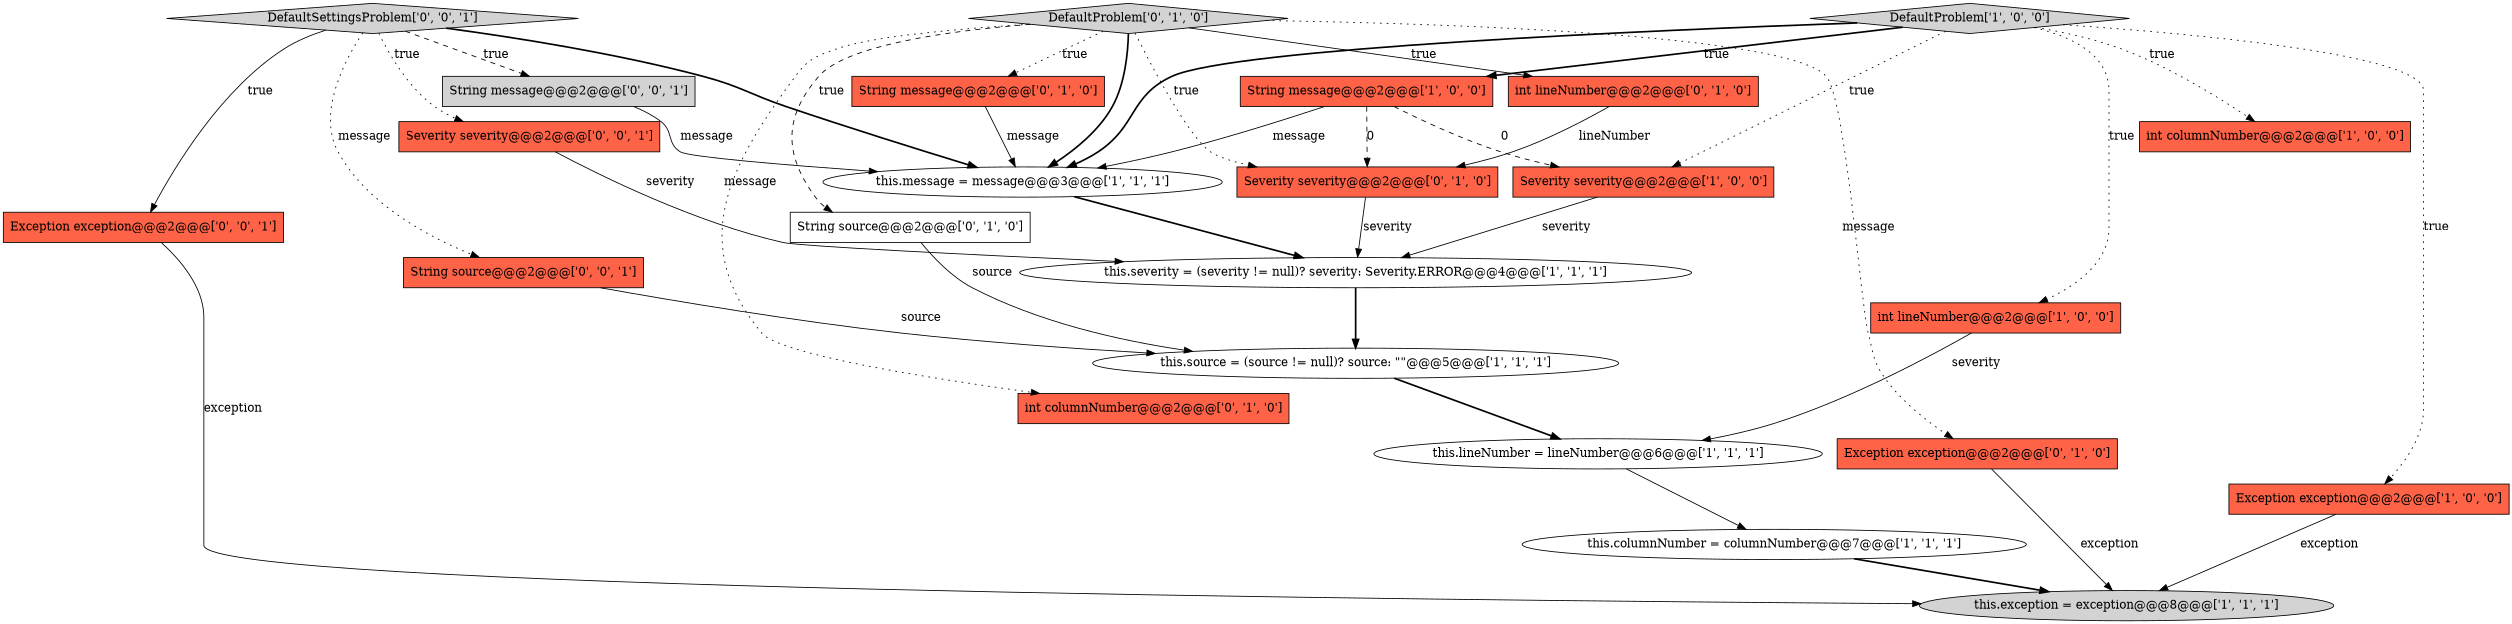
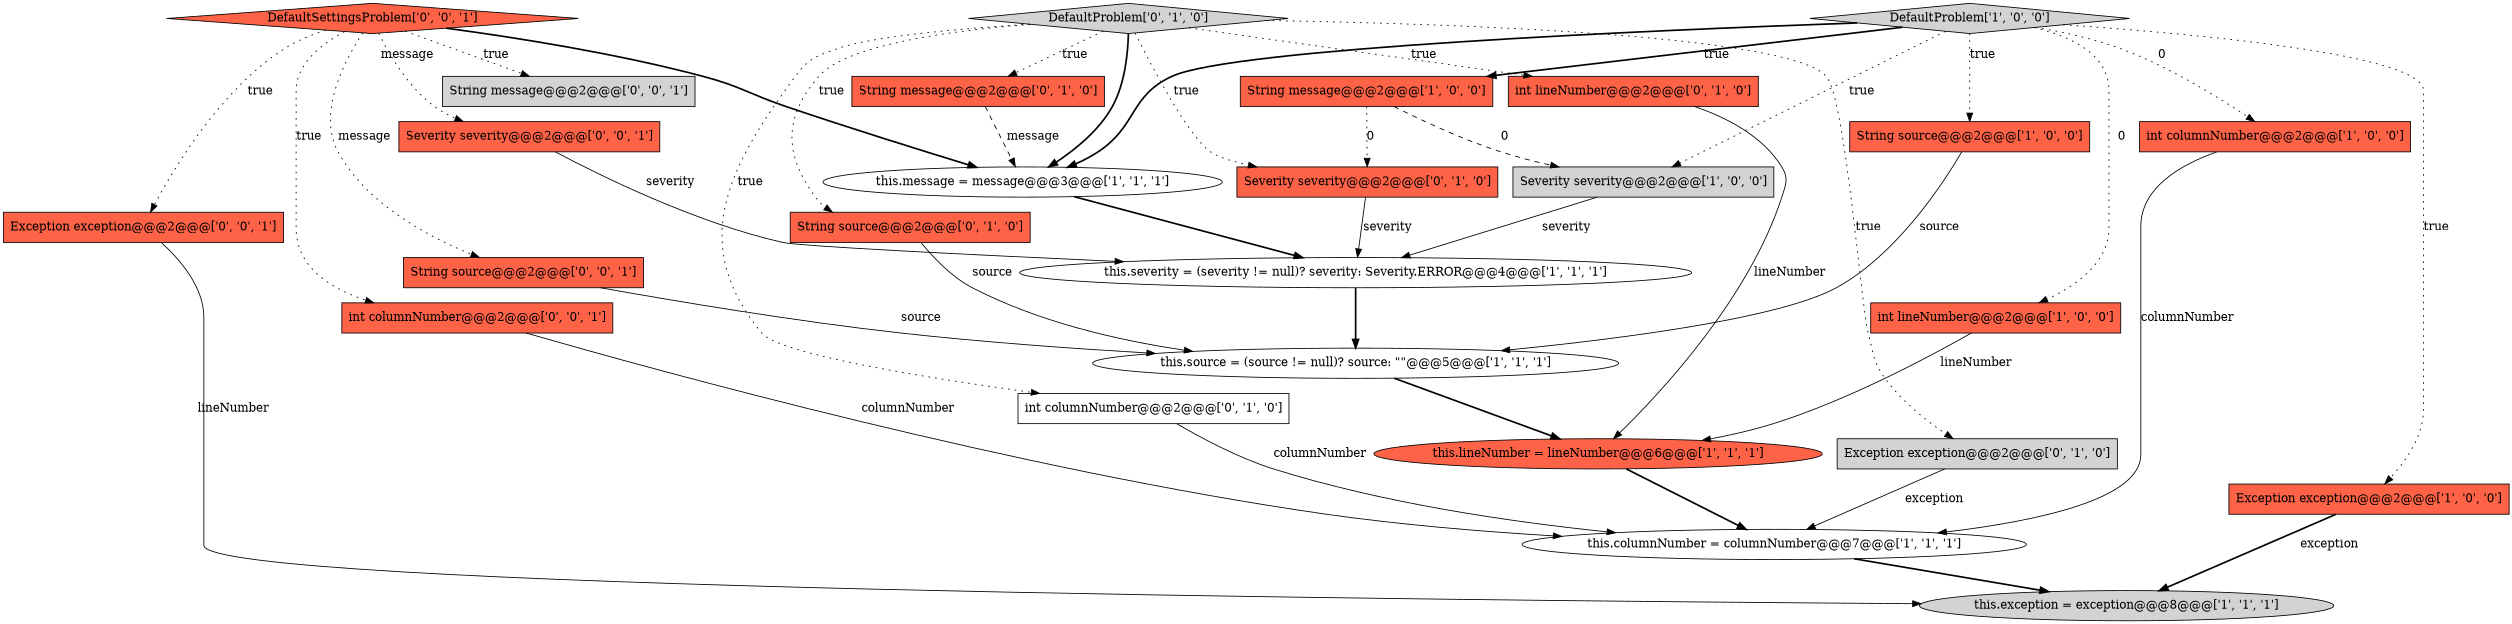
(372, 18) -> (372, 18)
(463, 52) -> (463, 52)
(1373, 54) -> (1373, 54)
(407, 55) -> (407, 55)
(2162, 55) -> (2162, 55)
(850, 57) -> (850, 57)
(225, 101) -> (225, 101)
(1367, 132) -> (1367, 132)
(998, 133) -> (998, 133)
none -> (1970, 137)
(2122, 137) -> (2122, 137)
(1216, 140) -> none
(1539, 142) -> (1752, 265)
(734, 160) -> none
(750, 182) -> (750, 182)
(1643, 182) -> (1643, 182)
(910, 227) -> (910, 227)
(1869, 227) -> (1869, 227)
none -> (477, 318)
(1976, 363) -> (1976, 363)
none -> (2141, 394)
(233, 409) -> (233, 409)
(1153, 409) -> (1153, 409)
(1598, 454) -> (1598, 454)
(1977, 454) -> (1977, 454)
(1682, 497) -> (1682, 497)
none -> (1386, 498)
(2049, 527) -> (1880, 497)
(2252, 551) -> (2252, 551)
